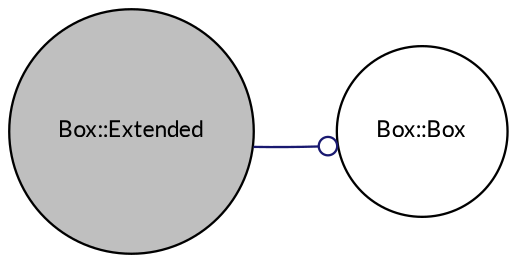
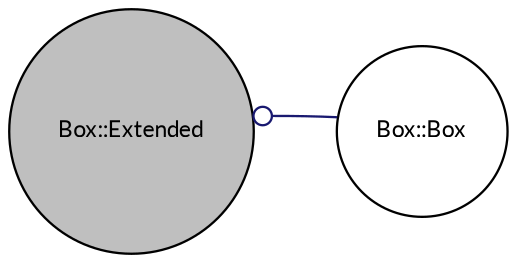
(286, 147) -> (305, 116)
